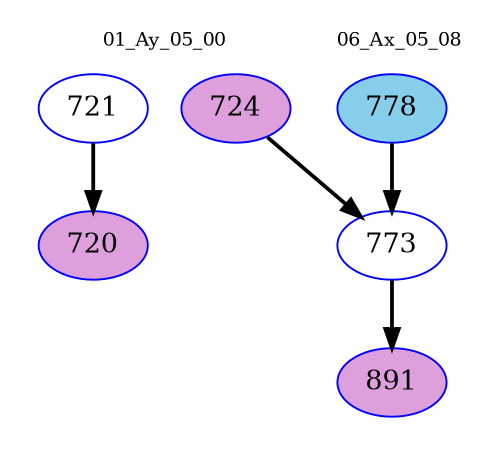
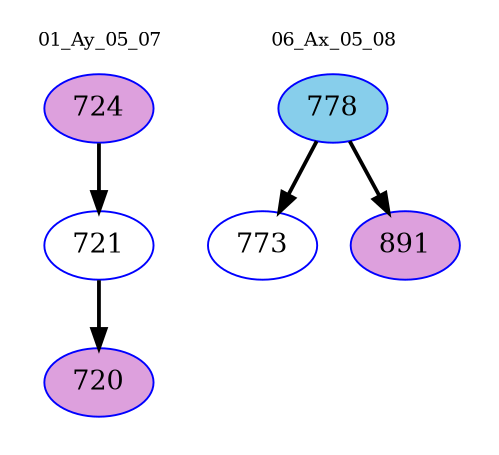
(165, 41) -> (100, 41)
(293, 159) -> (99, 168)
(392, 305) -> (365, 168)
